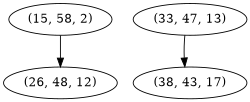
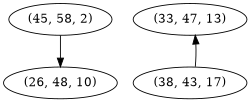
(60, 19) -> (60, 19)
(184, 47) -> (196, 55)
(60, 83) -> (60, 83)
